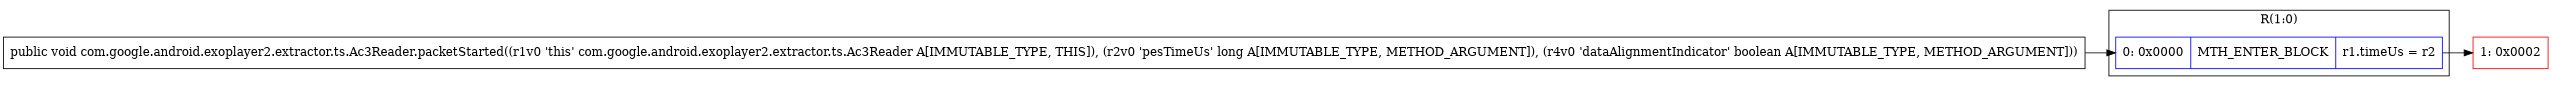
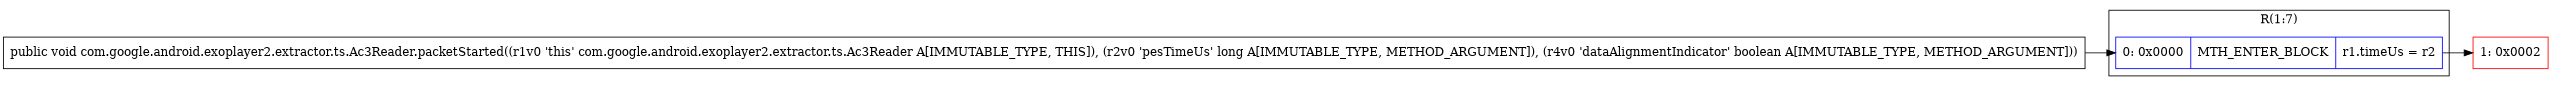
(2279, 20) -> (2279, 20)
